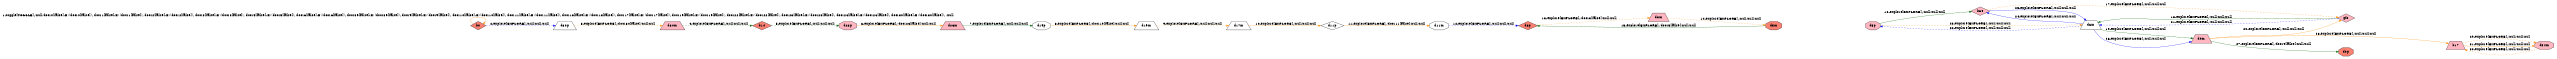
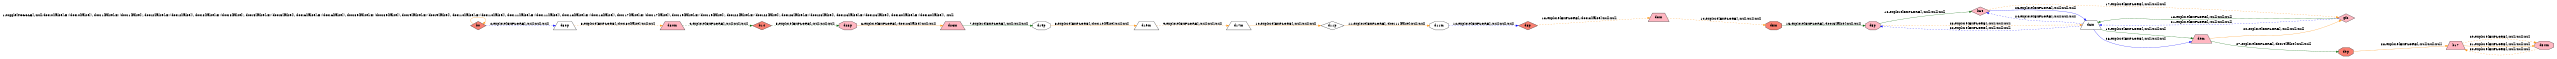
(2036, 21) -> (2036, 21)
(1653, 28) -> (1822, 26)
(2328, 36) -> (2399, 49)
